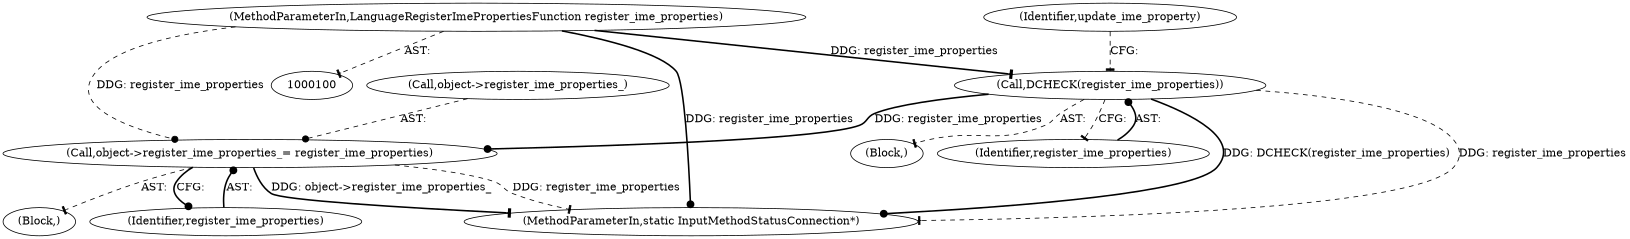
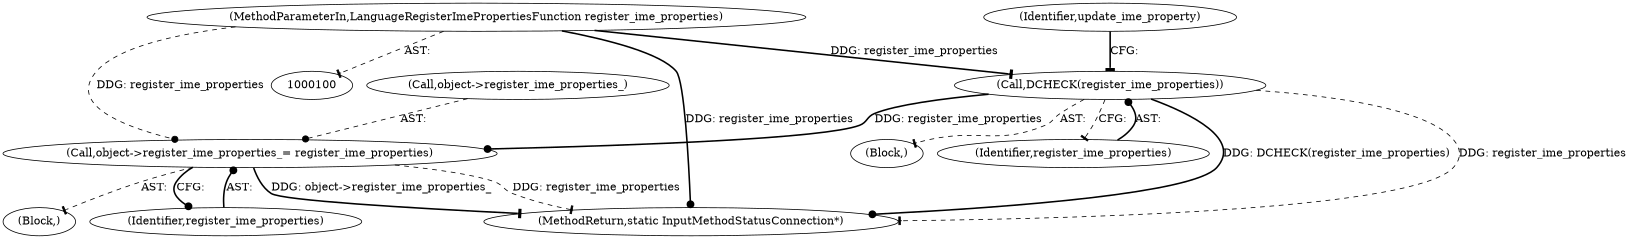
(1110, 49) -> (1110, 49)
(691, 222) -> (691, 222)
